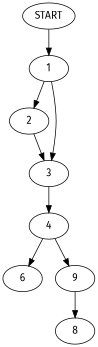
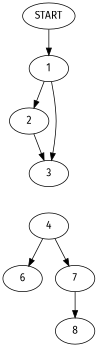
(49, 196) -> none
(75, 279) -> (75, 279)
